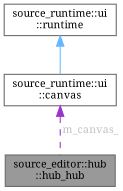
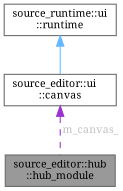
(60, 90) -> (60, 90)
(60, 171) -> (60, 171)
